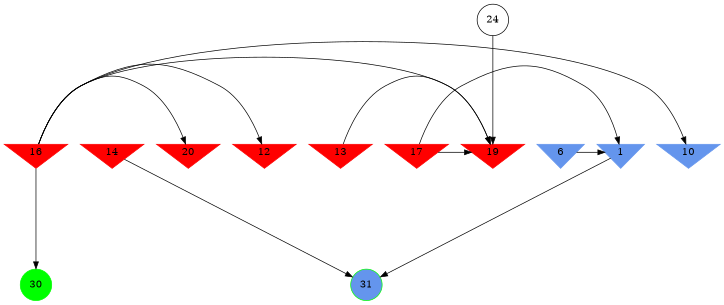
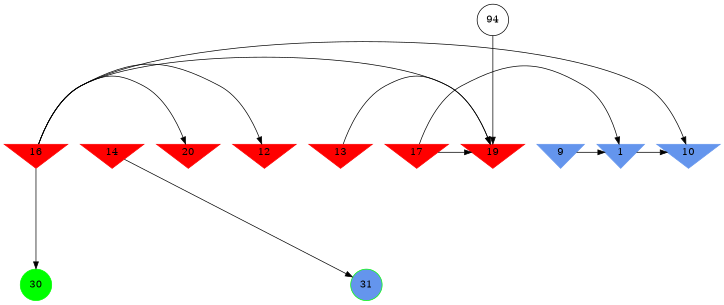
(493, 20) -> (493, 20)
(561, 152) -> (561, 152)
(499, 216) -> (648, 152)
